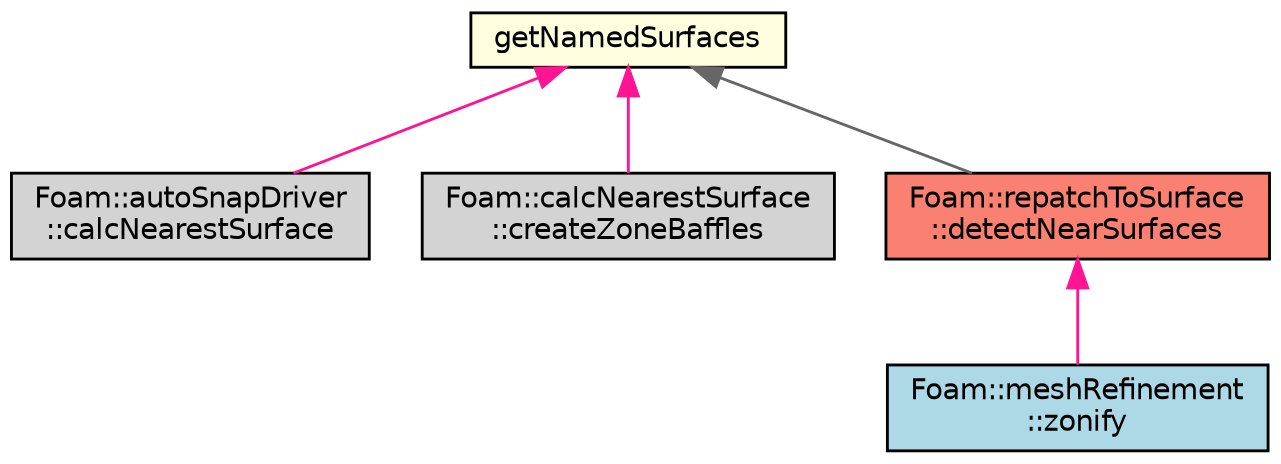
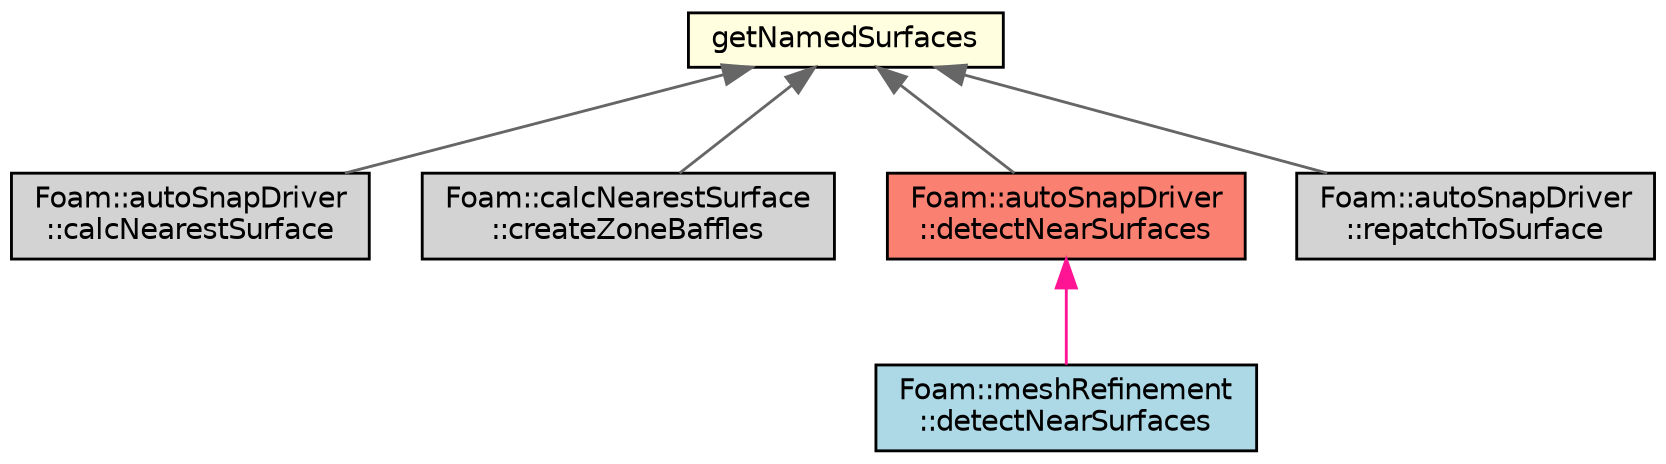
(416, 125) -> (534, 124)
(628, 135) -> (736, 129)
(1078, 216) -> (1066, 216)
none -> (1476, 216)
(1078, 408) -> (1066, 408)
